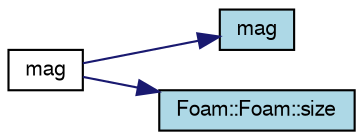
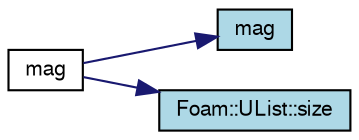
(257, 110) -> (255, 110)
